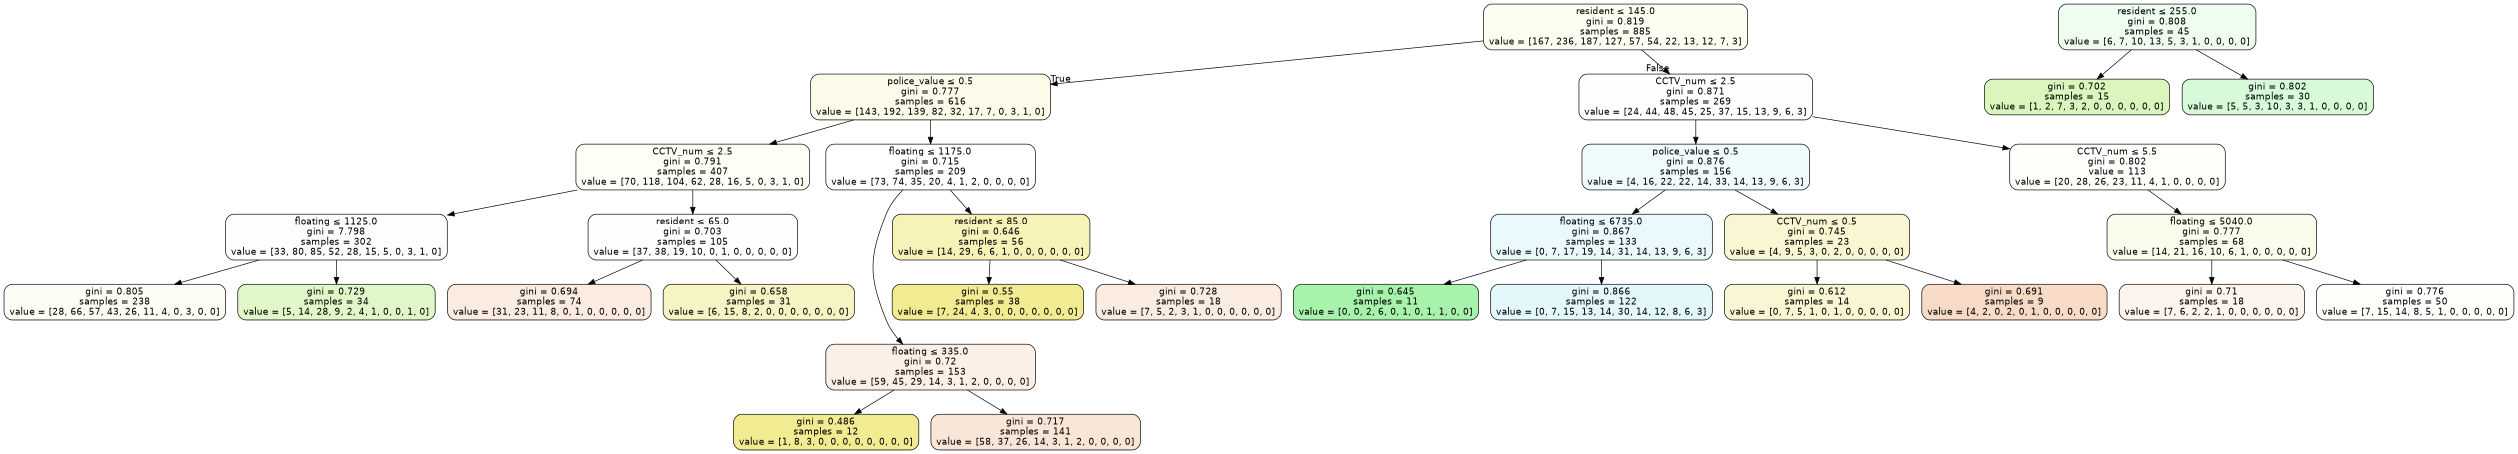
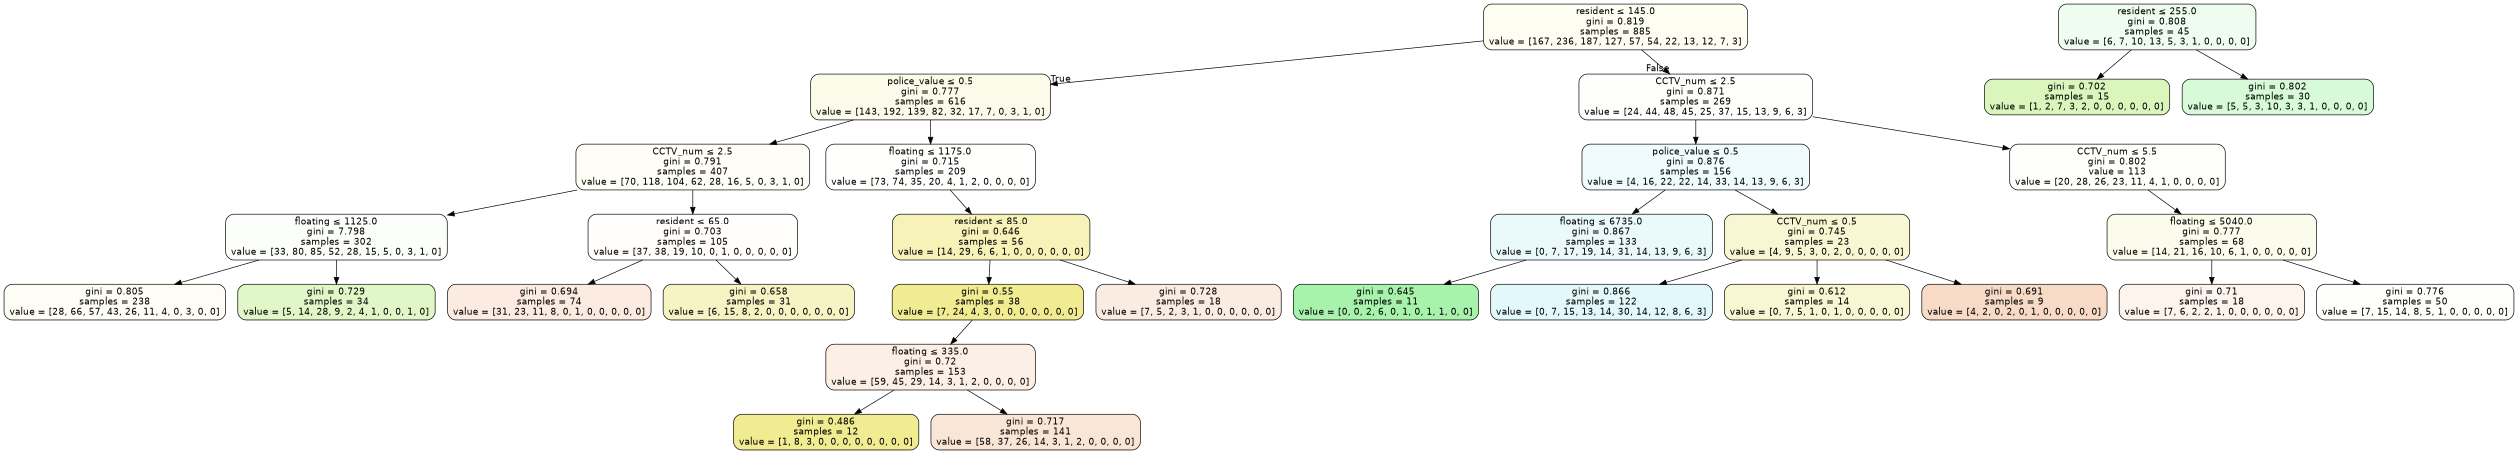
(873, 264) -> (964, 330)
(1602, 269) -> (1704, 271)
